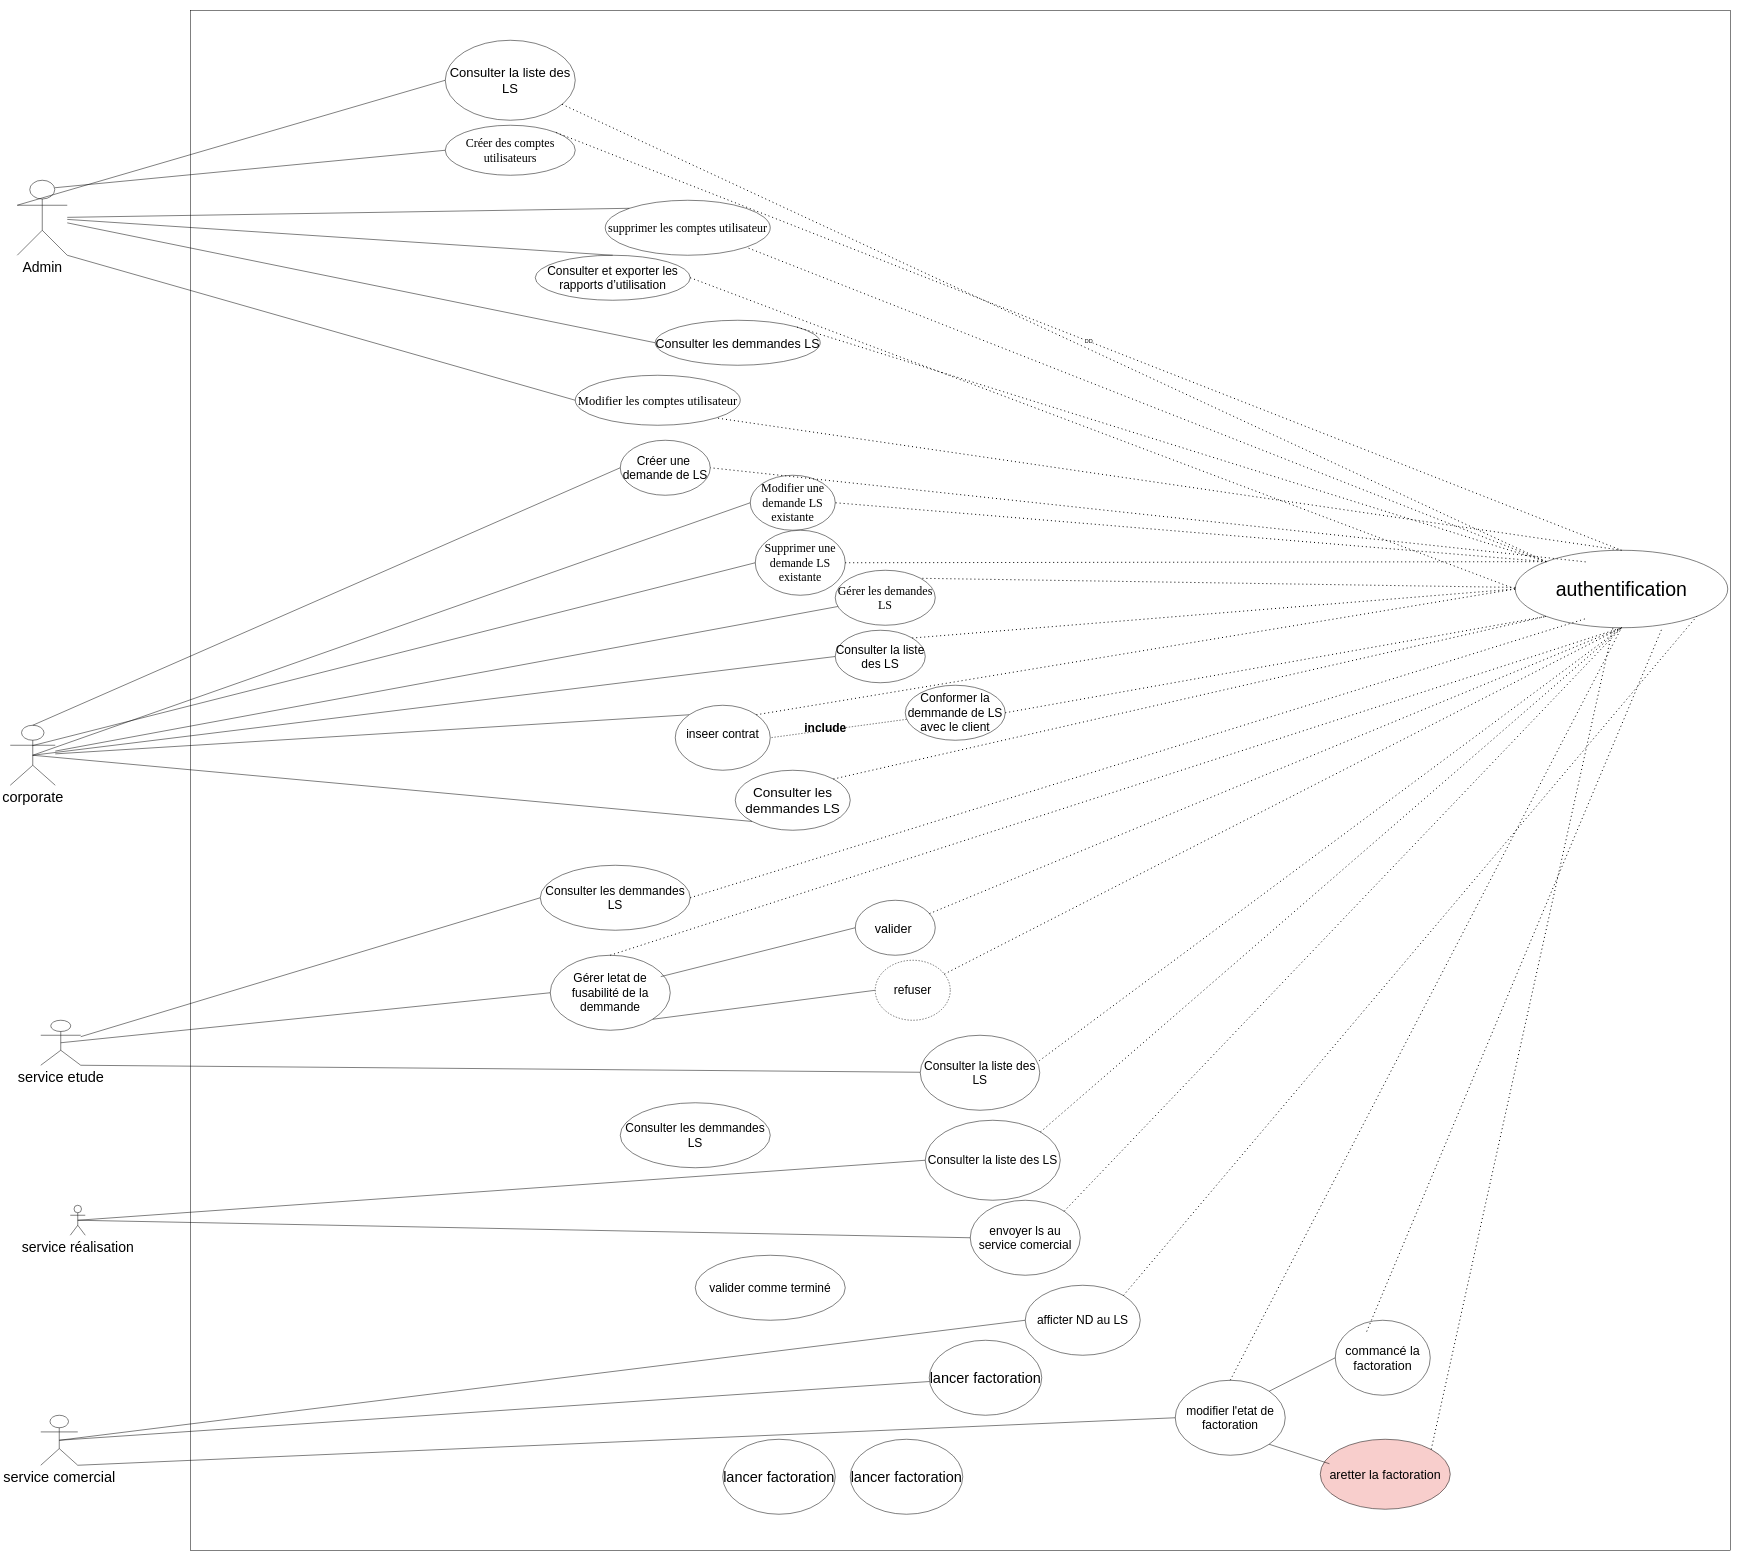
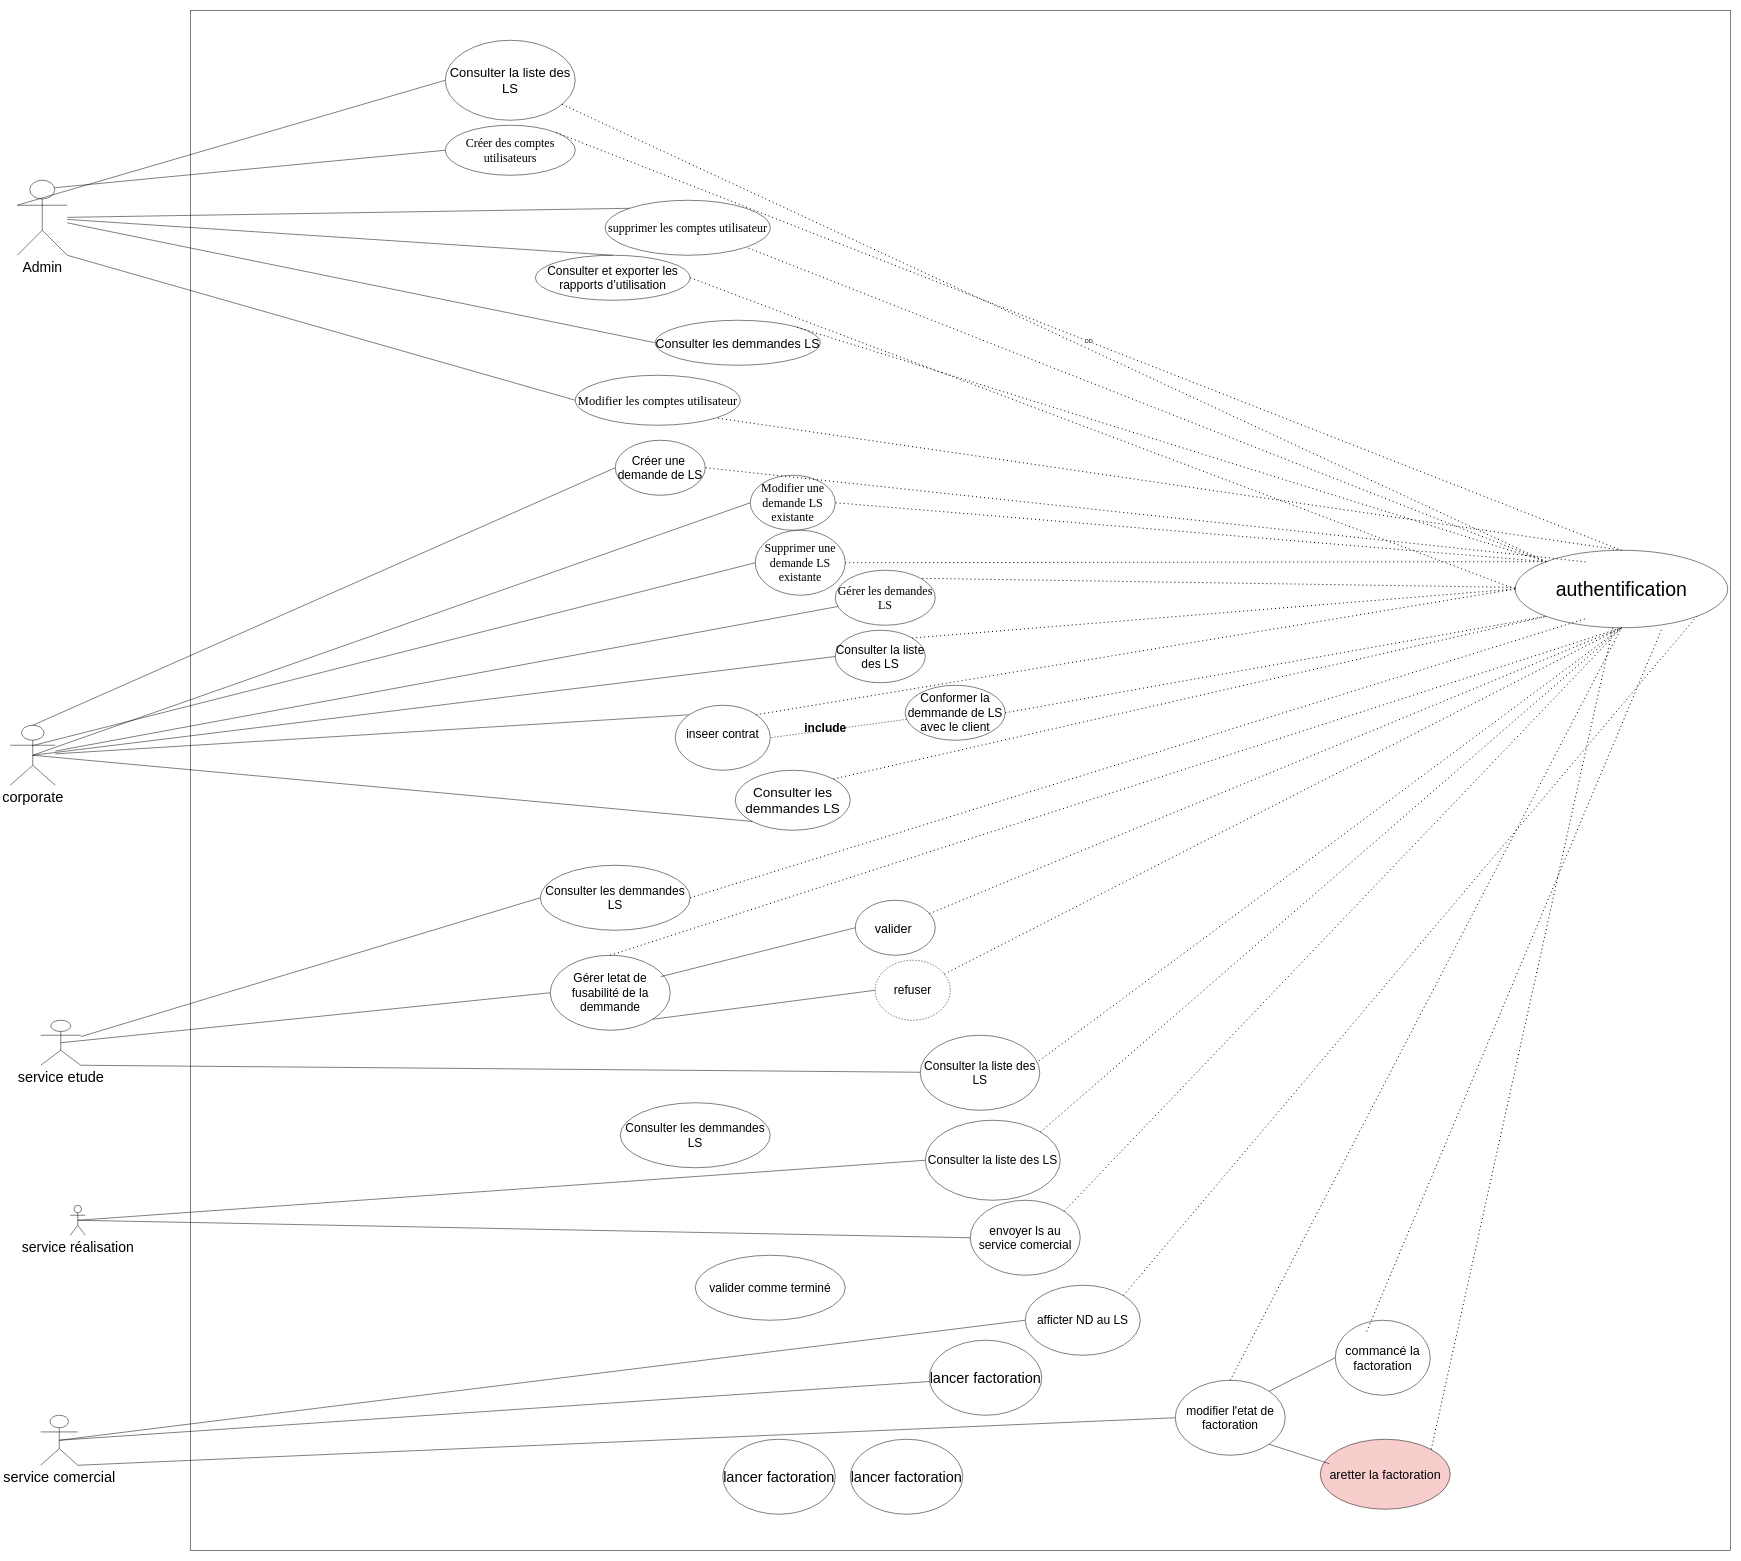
(665, 468) -> (660, 468)
